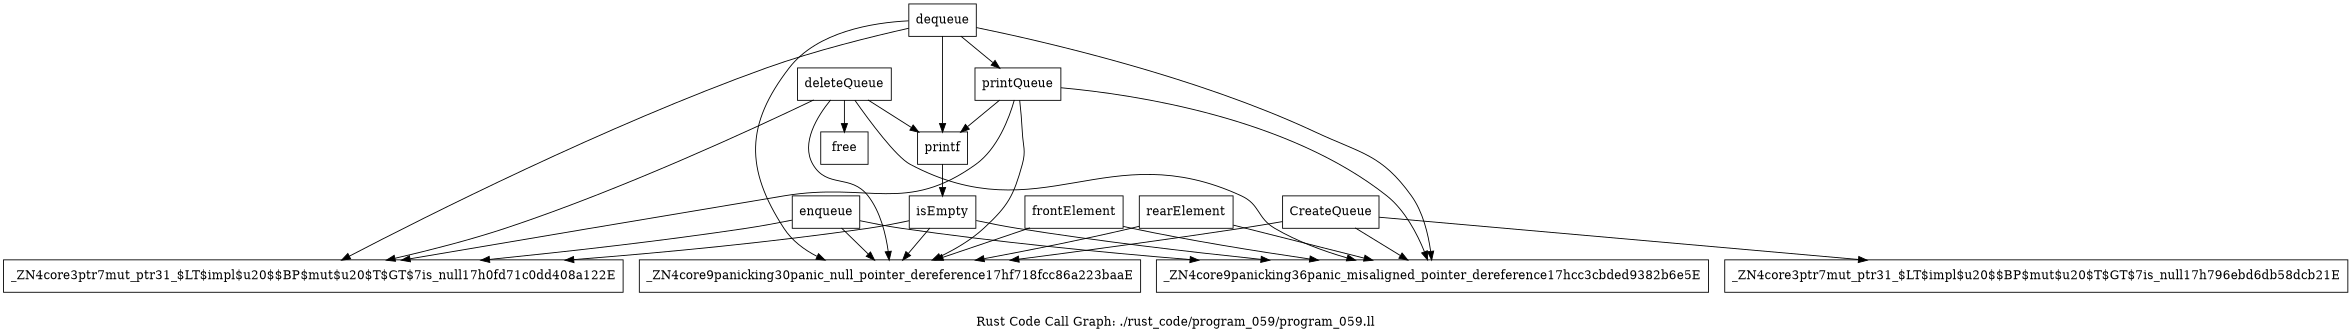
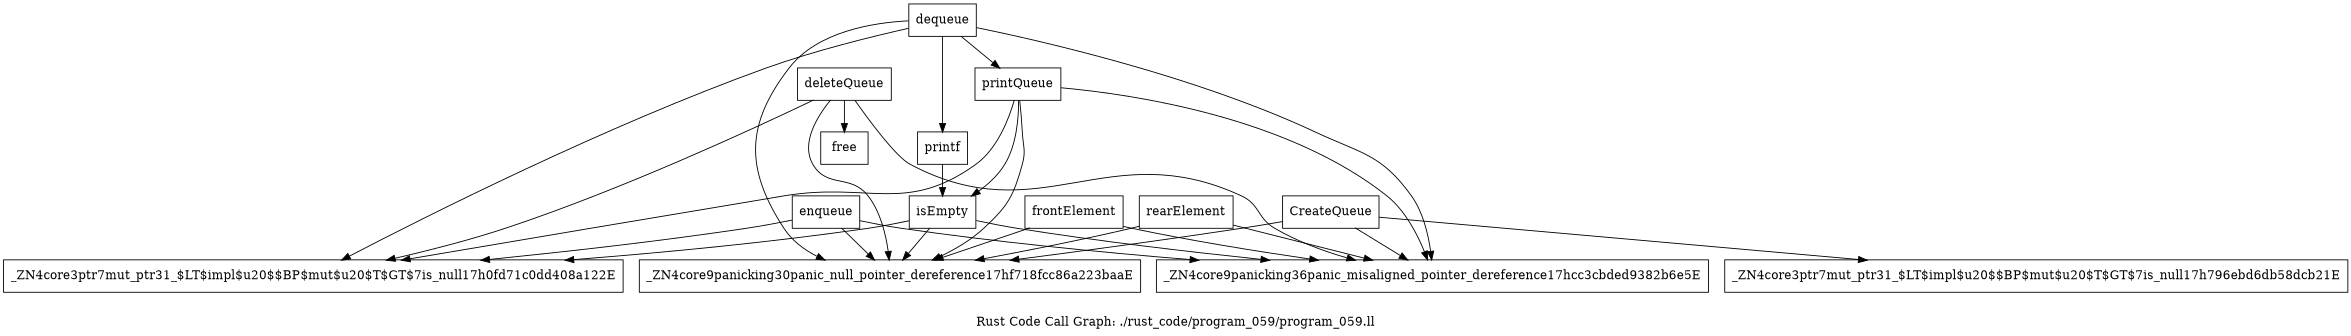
(984, 113) -> (1011, 151)
(890, 114) -> none
